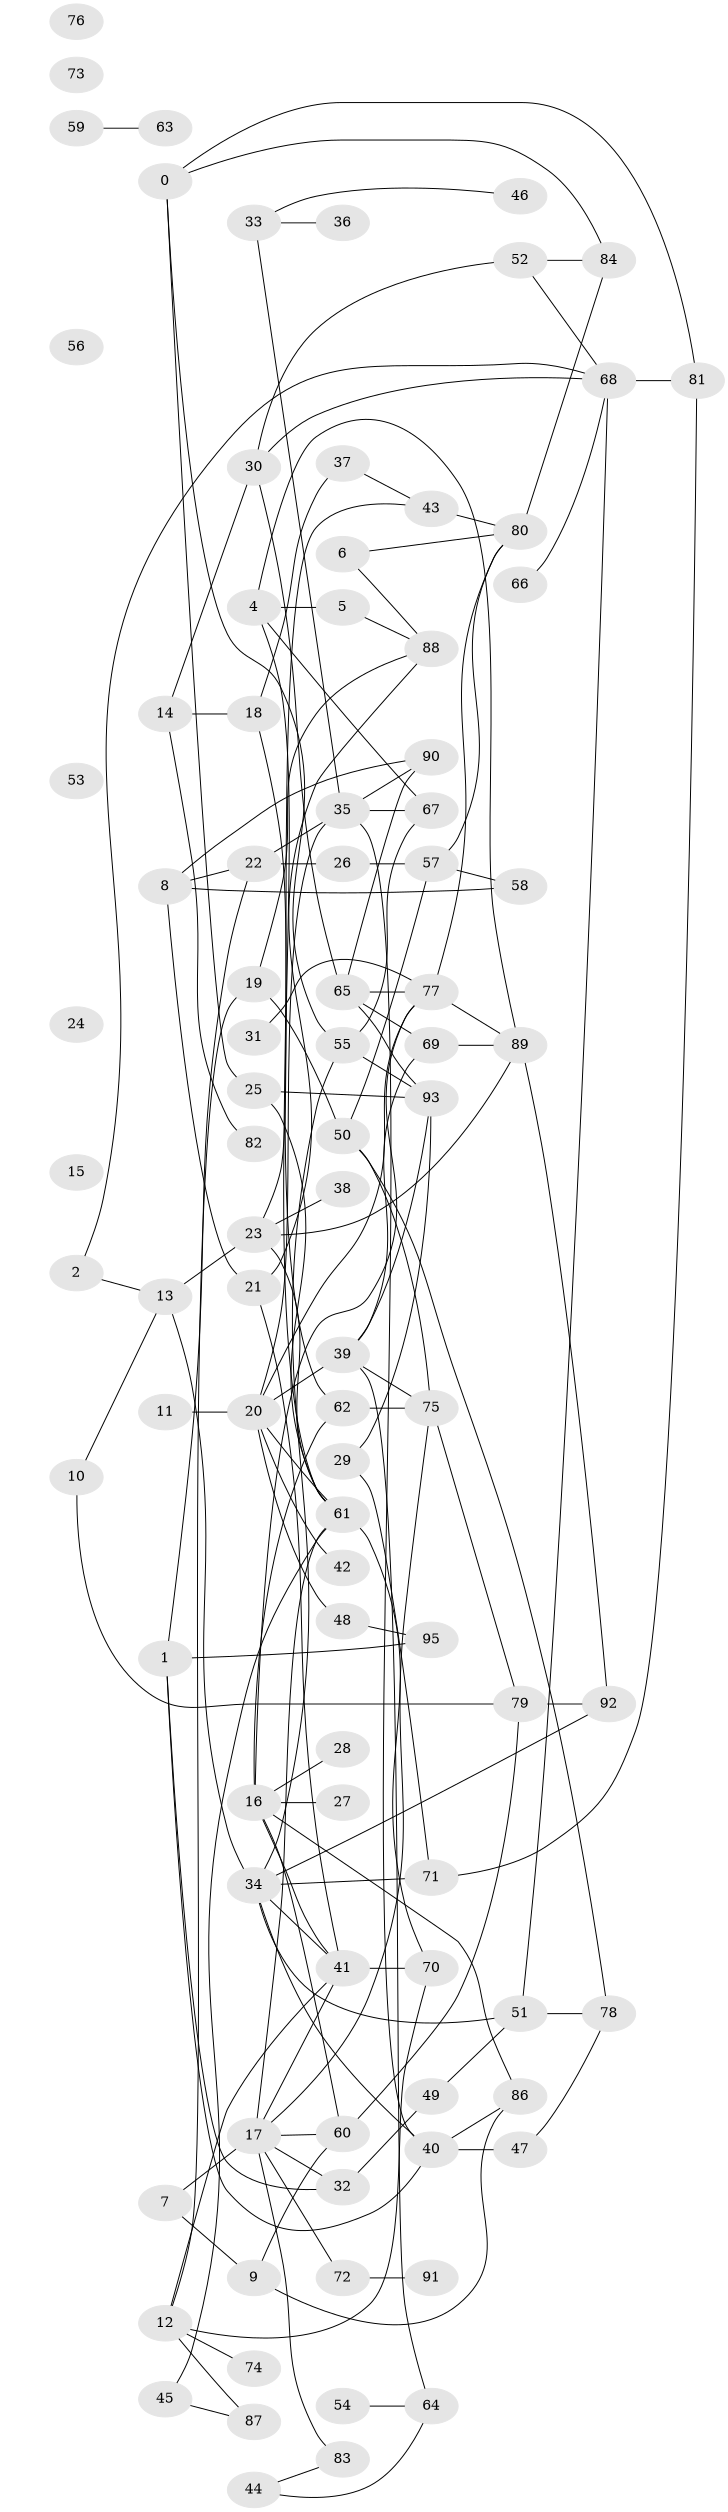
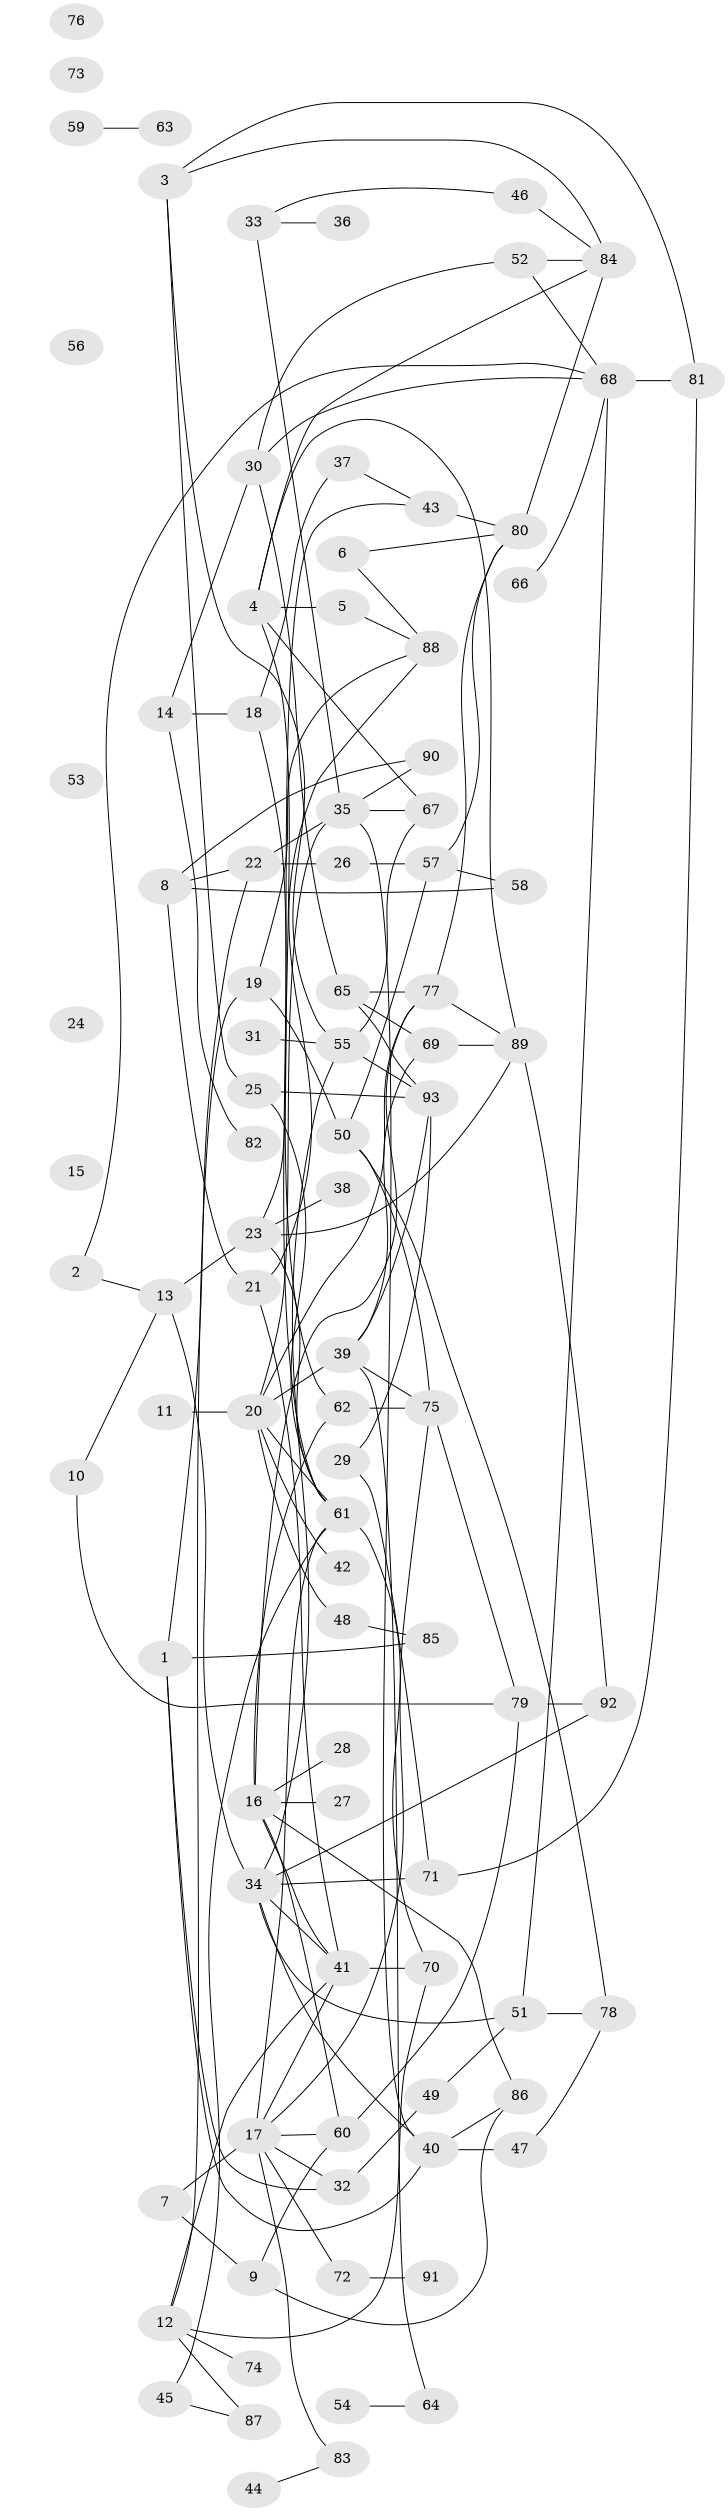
(165, 181) -> (165, 181)
none -> (565, 228)
none -> (367, 382)
(381, 855) -> none
(324, 963) -> (298, 1041)
(432, 1640) -> (432, 1640)
(366, 2487) -> none
